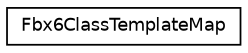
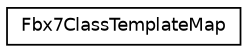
(124, 26) -> (124, 26)
